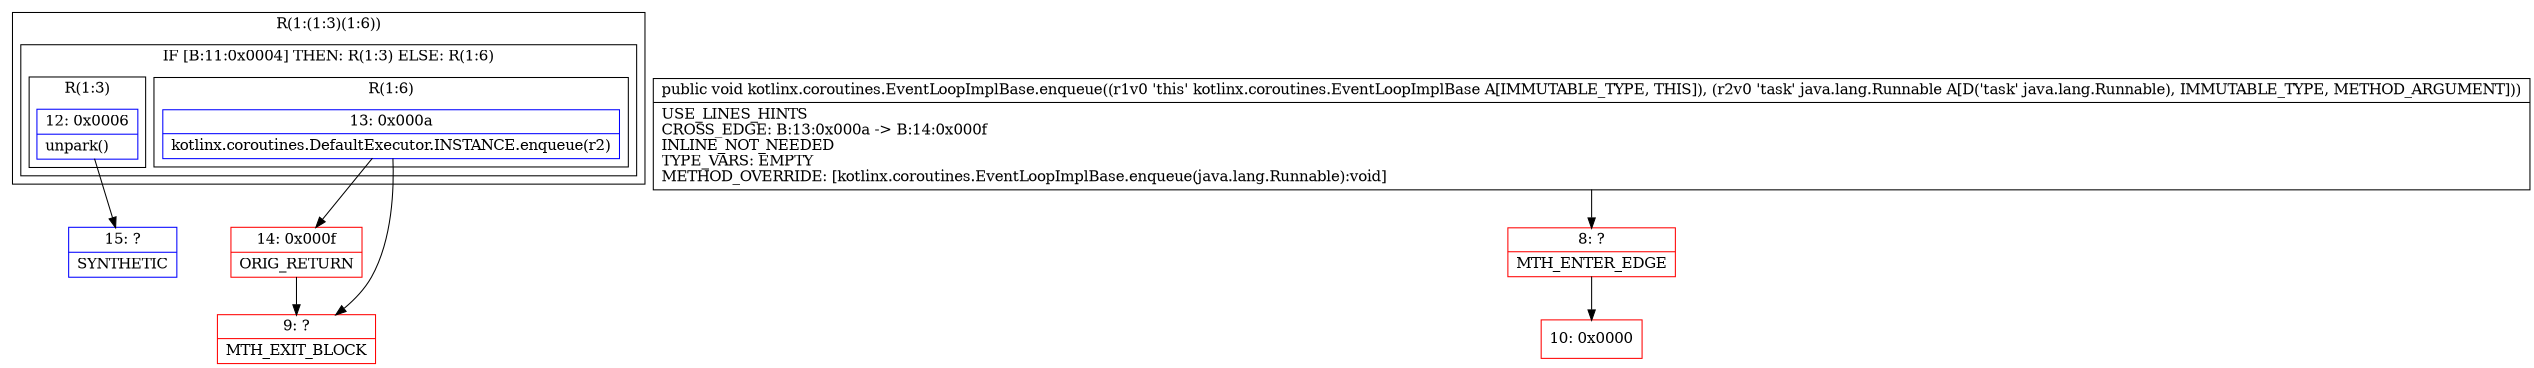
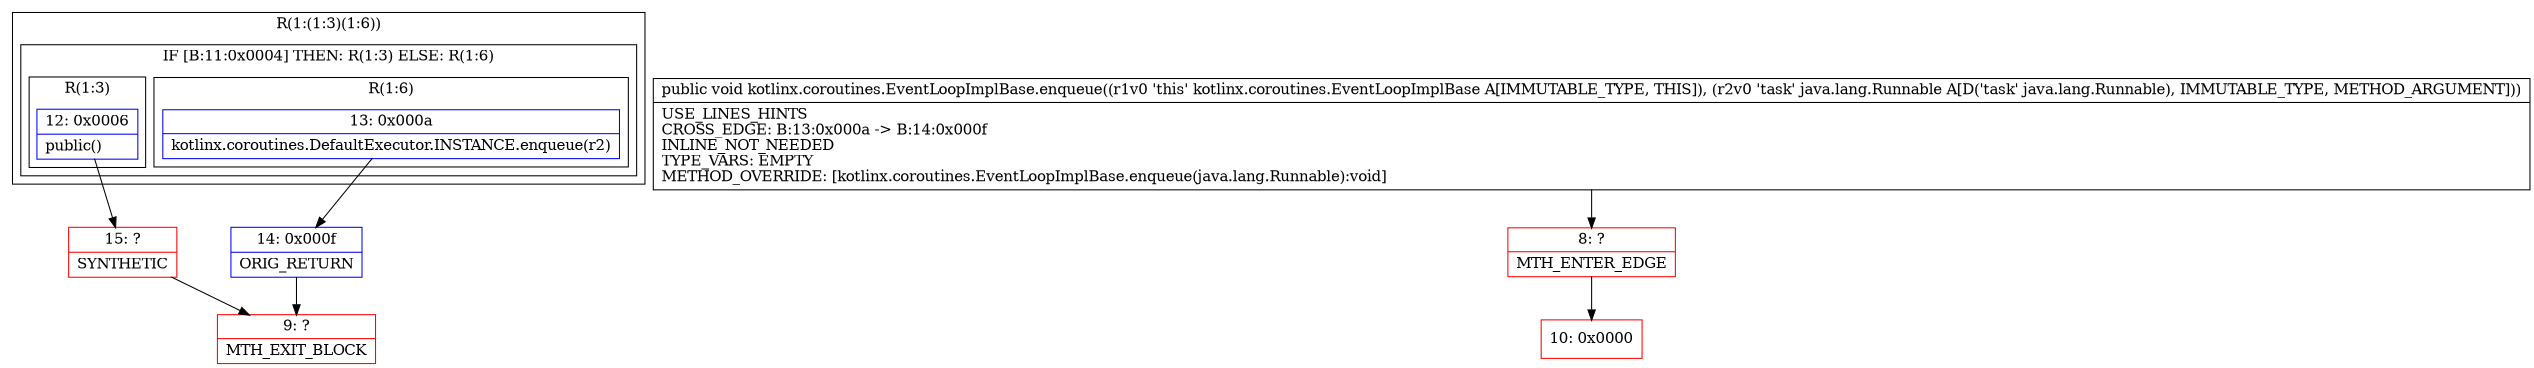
(77, 146) -> (74, 146)
(386, 240) -> (206, 294)
(123, 252) -> (123, 252)
(296, 252) -> (296, 252)
